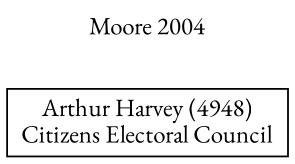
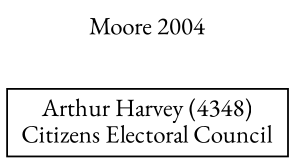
(148, 123) -> (148, 123)
